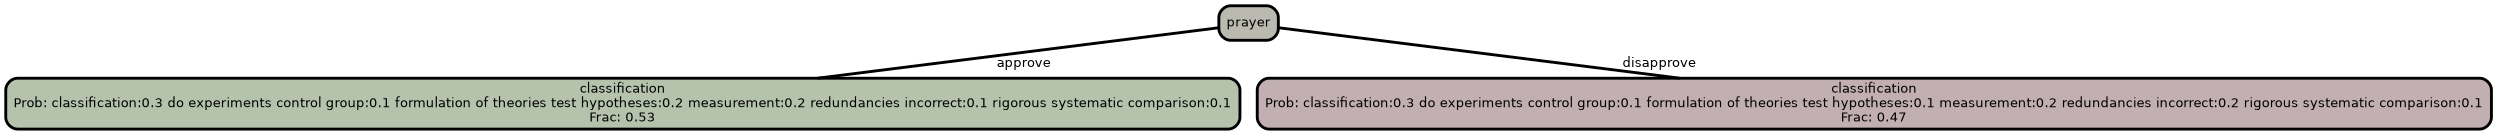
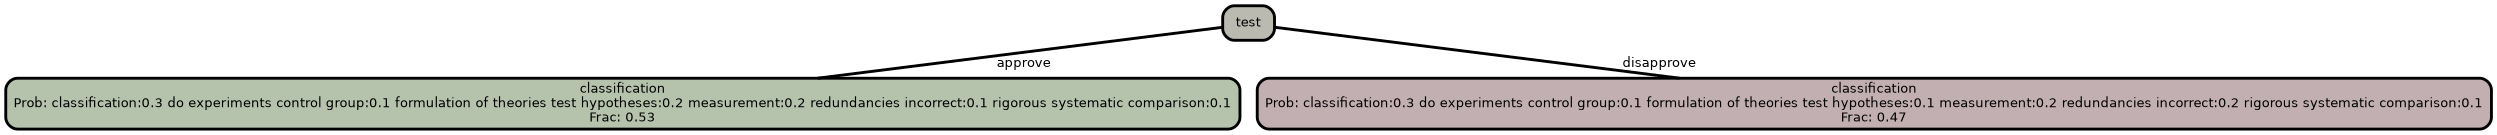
(1249, 23) -> (1249, 23)
